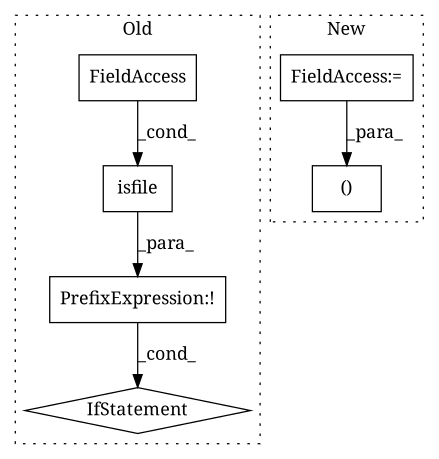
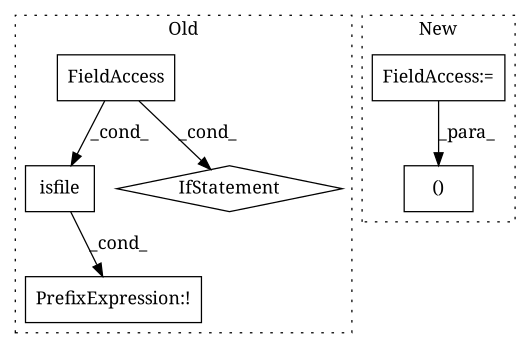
(166, 244) -> (119, 244)
(138, 349) -> (170, 131)
